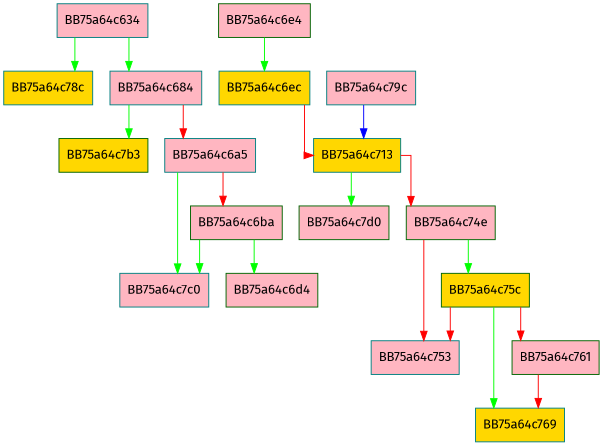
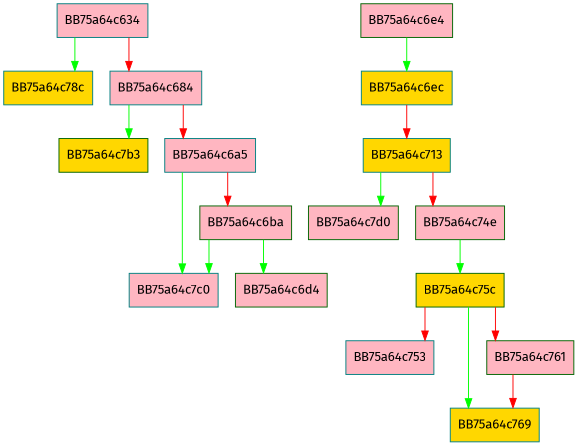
(129, 50) -> (129, 50)
(371, 88) -> none
(424, 286) -> none
